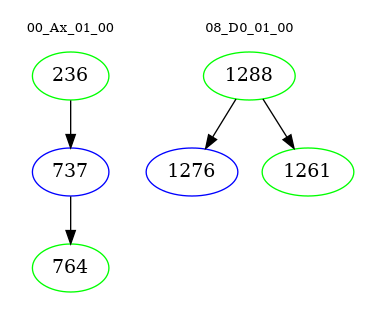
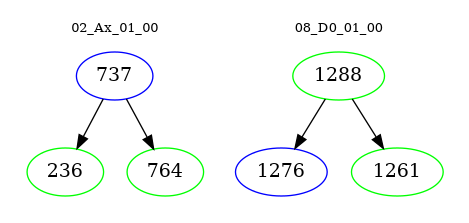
(71, 29) -> (115, 29)
(71, 117) -> (93, 118)
